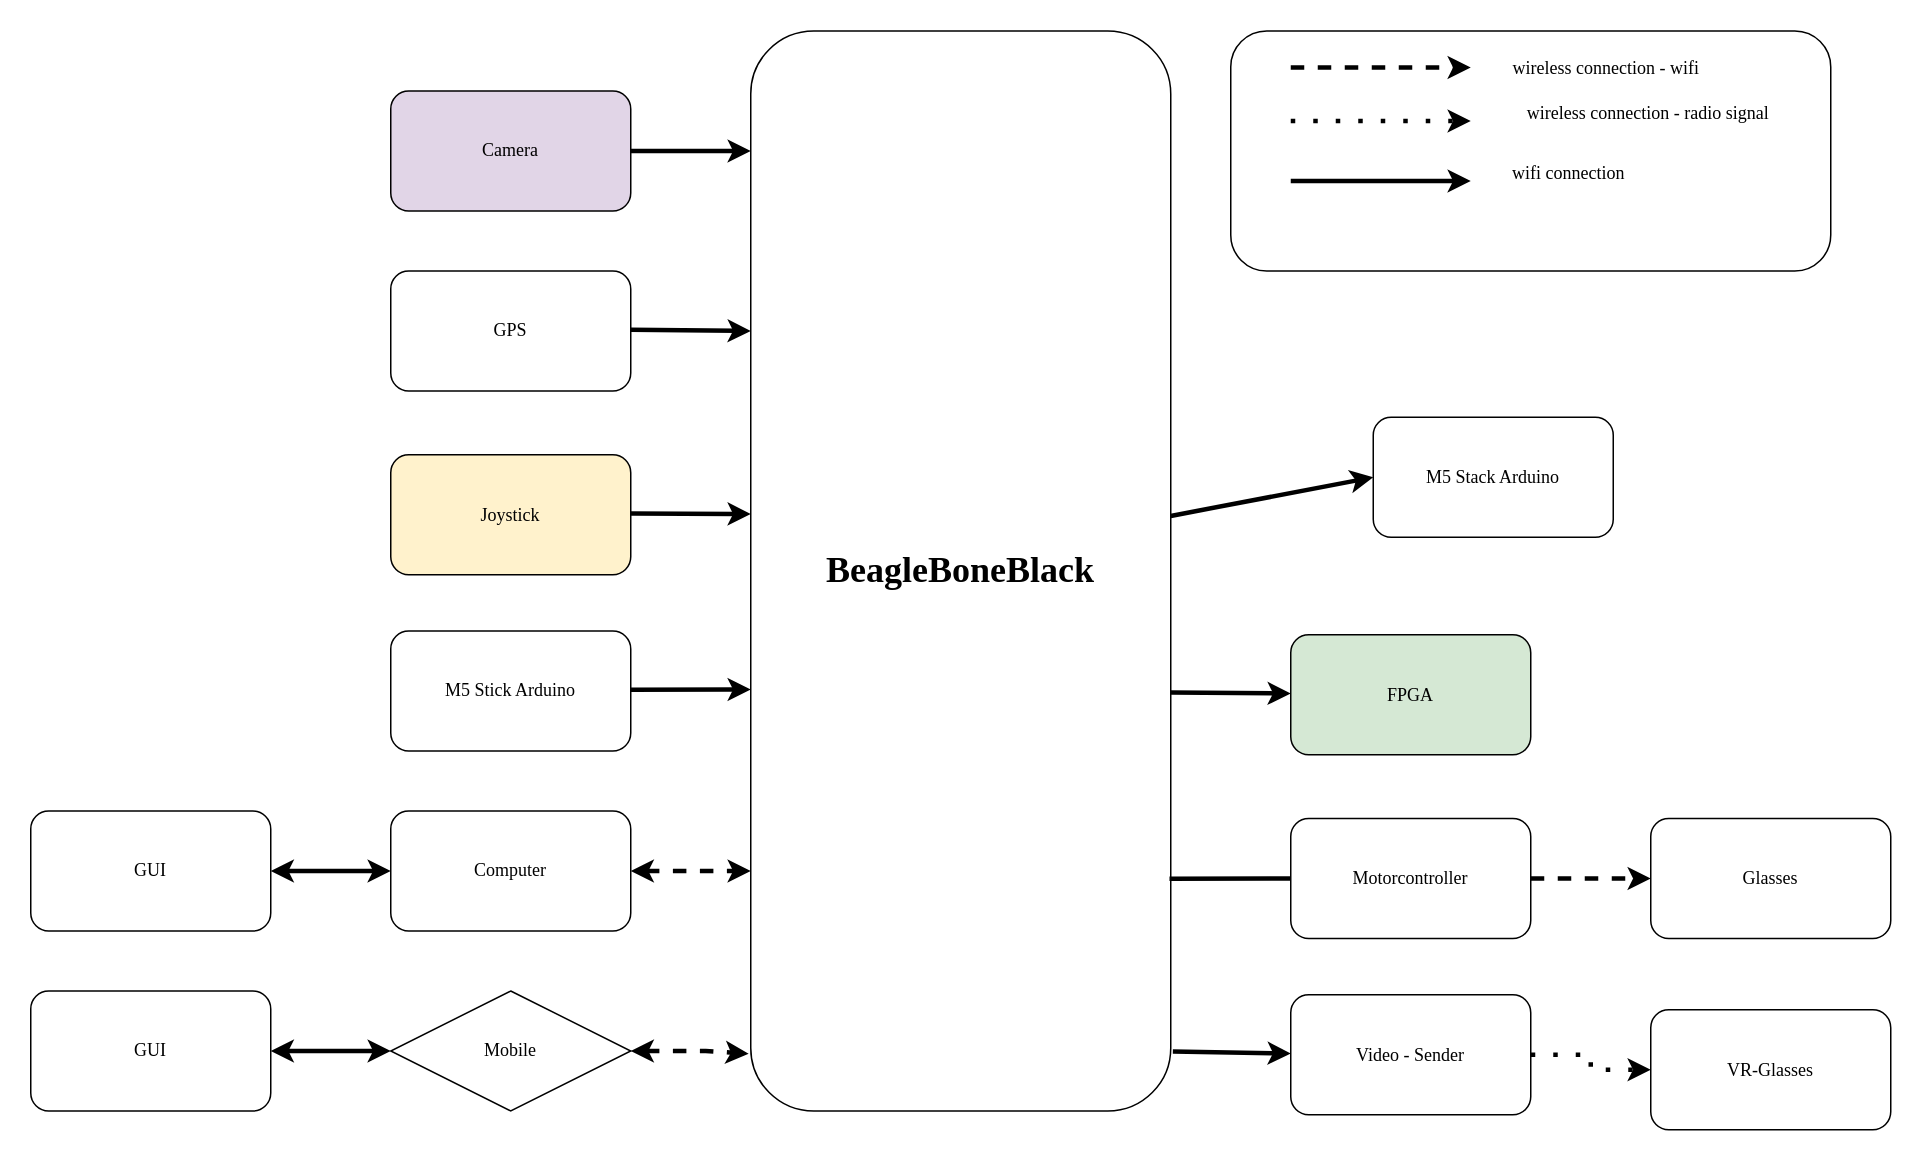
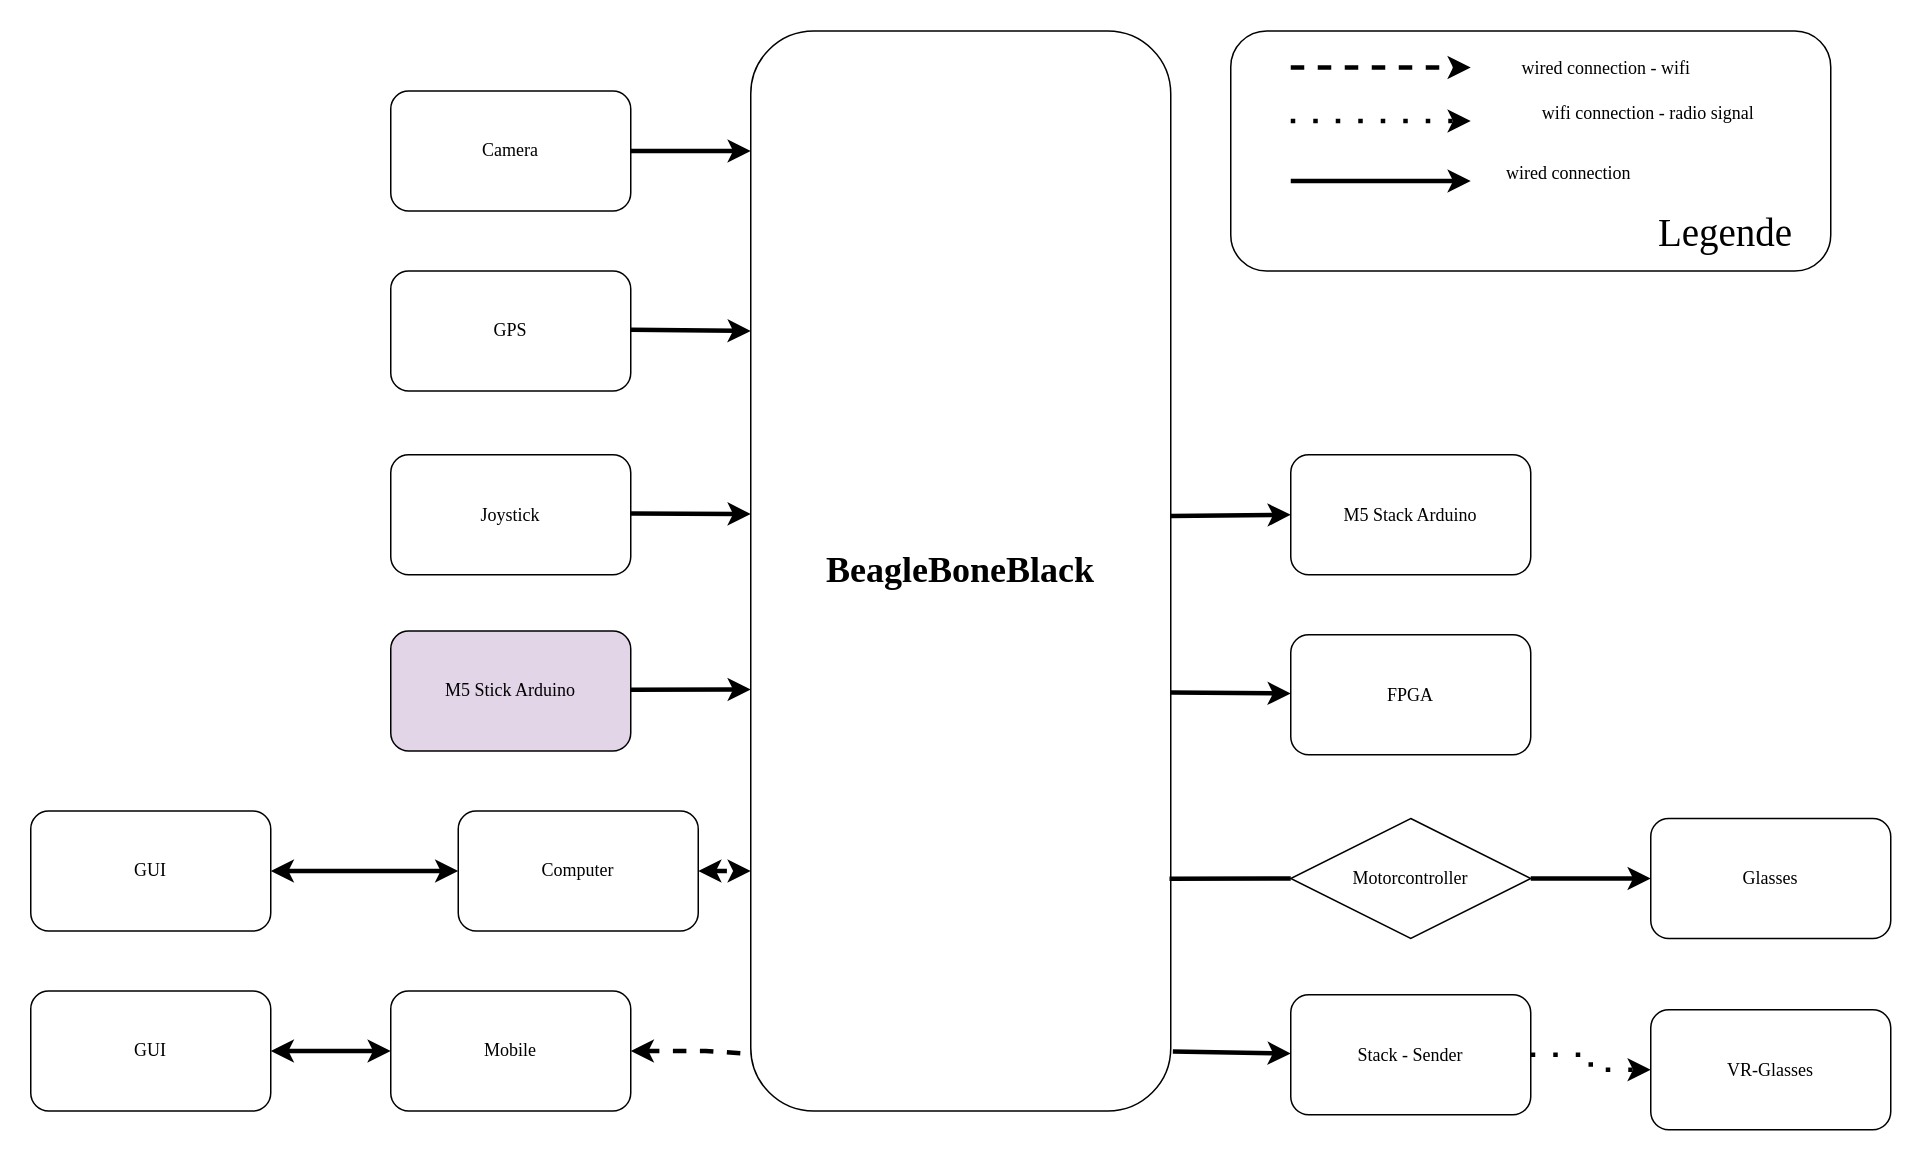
(1607, 68) -> (1607, 68)
(1667, 113) -> (1667, 113)
(511, 151) -> (511, 151)
(1569, 173) -> (1569, 173)
none -> (1726, 233)
(1493, 477) -> (1411, 515)
(511, 515) -> (511, 515)
(511, 691) -> (511, 691)
(1411, 695) -> (1411, 695)
(511, 871) -> (578, 871)
(1411, 878) -> (1411, 878)
(1550, 878) -> (1550, 878)
(511, 1051) -> (511, 1051)
(733, 1052) -> (740, 1053)
(1411, 1055) -> (1411, 1055)
